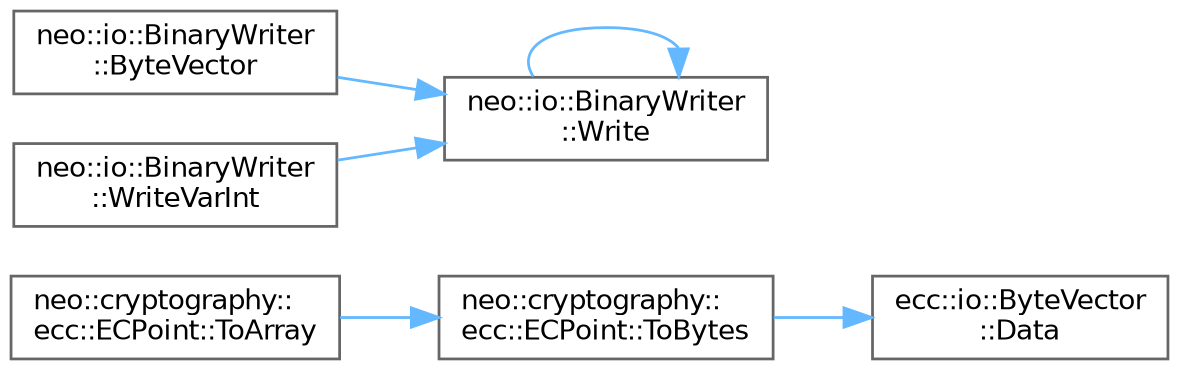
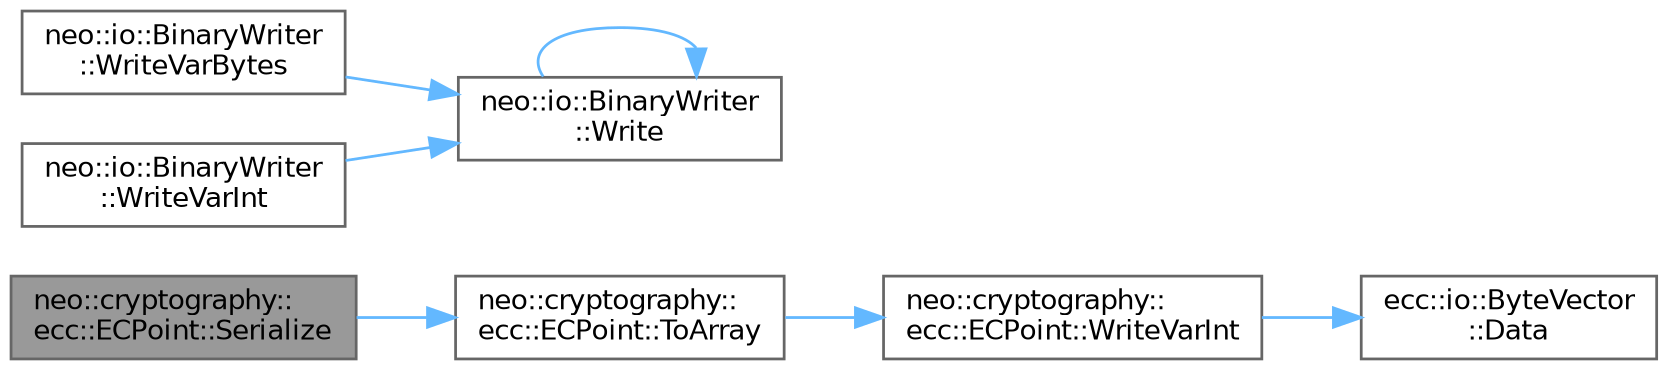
(175, 52) -> (184, 52)
none -> (184, 318)
(606, 318) -> (1073, 318)
